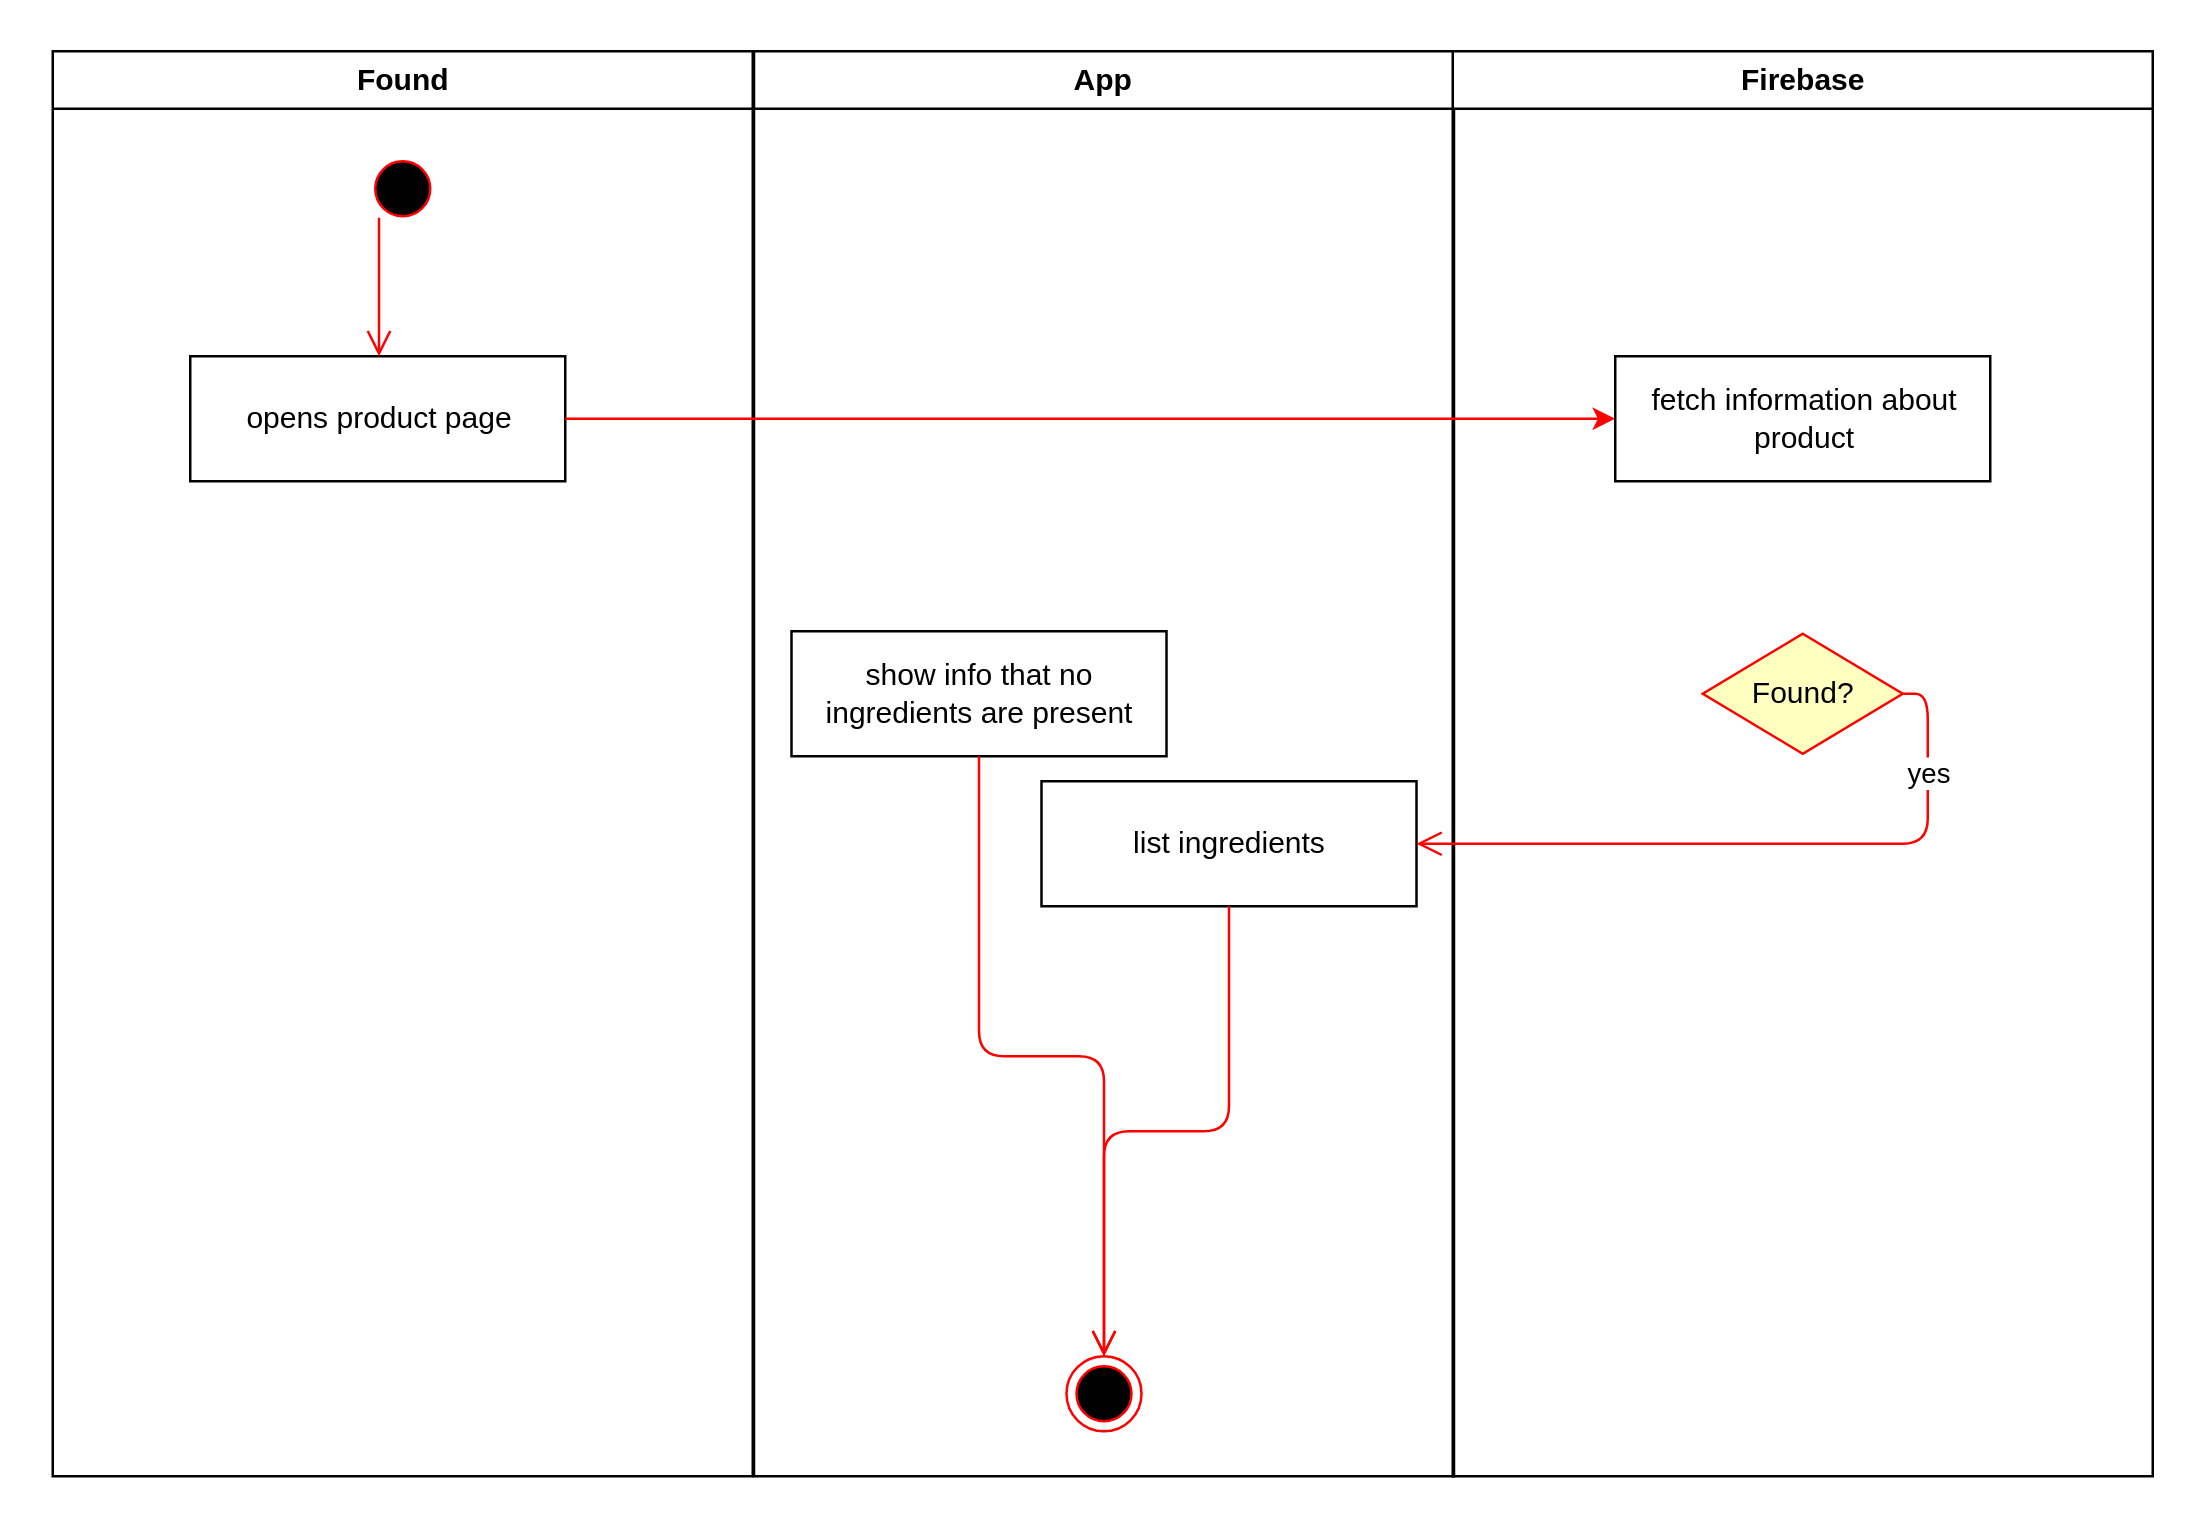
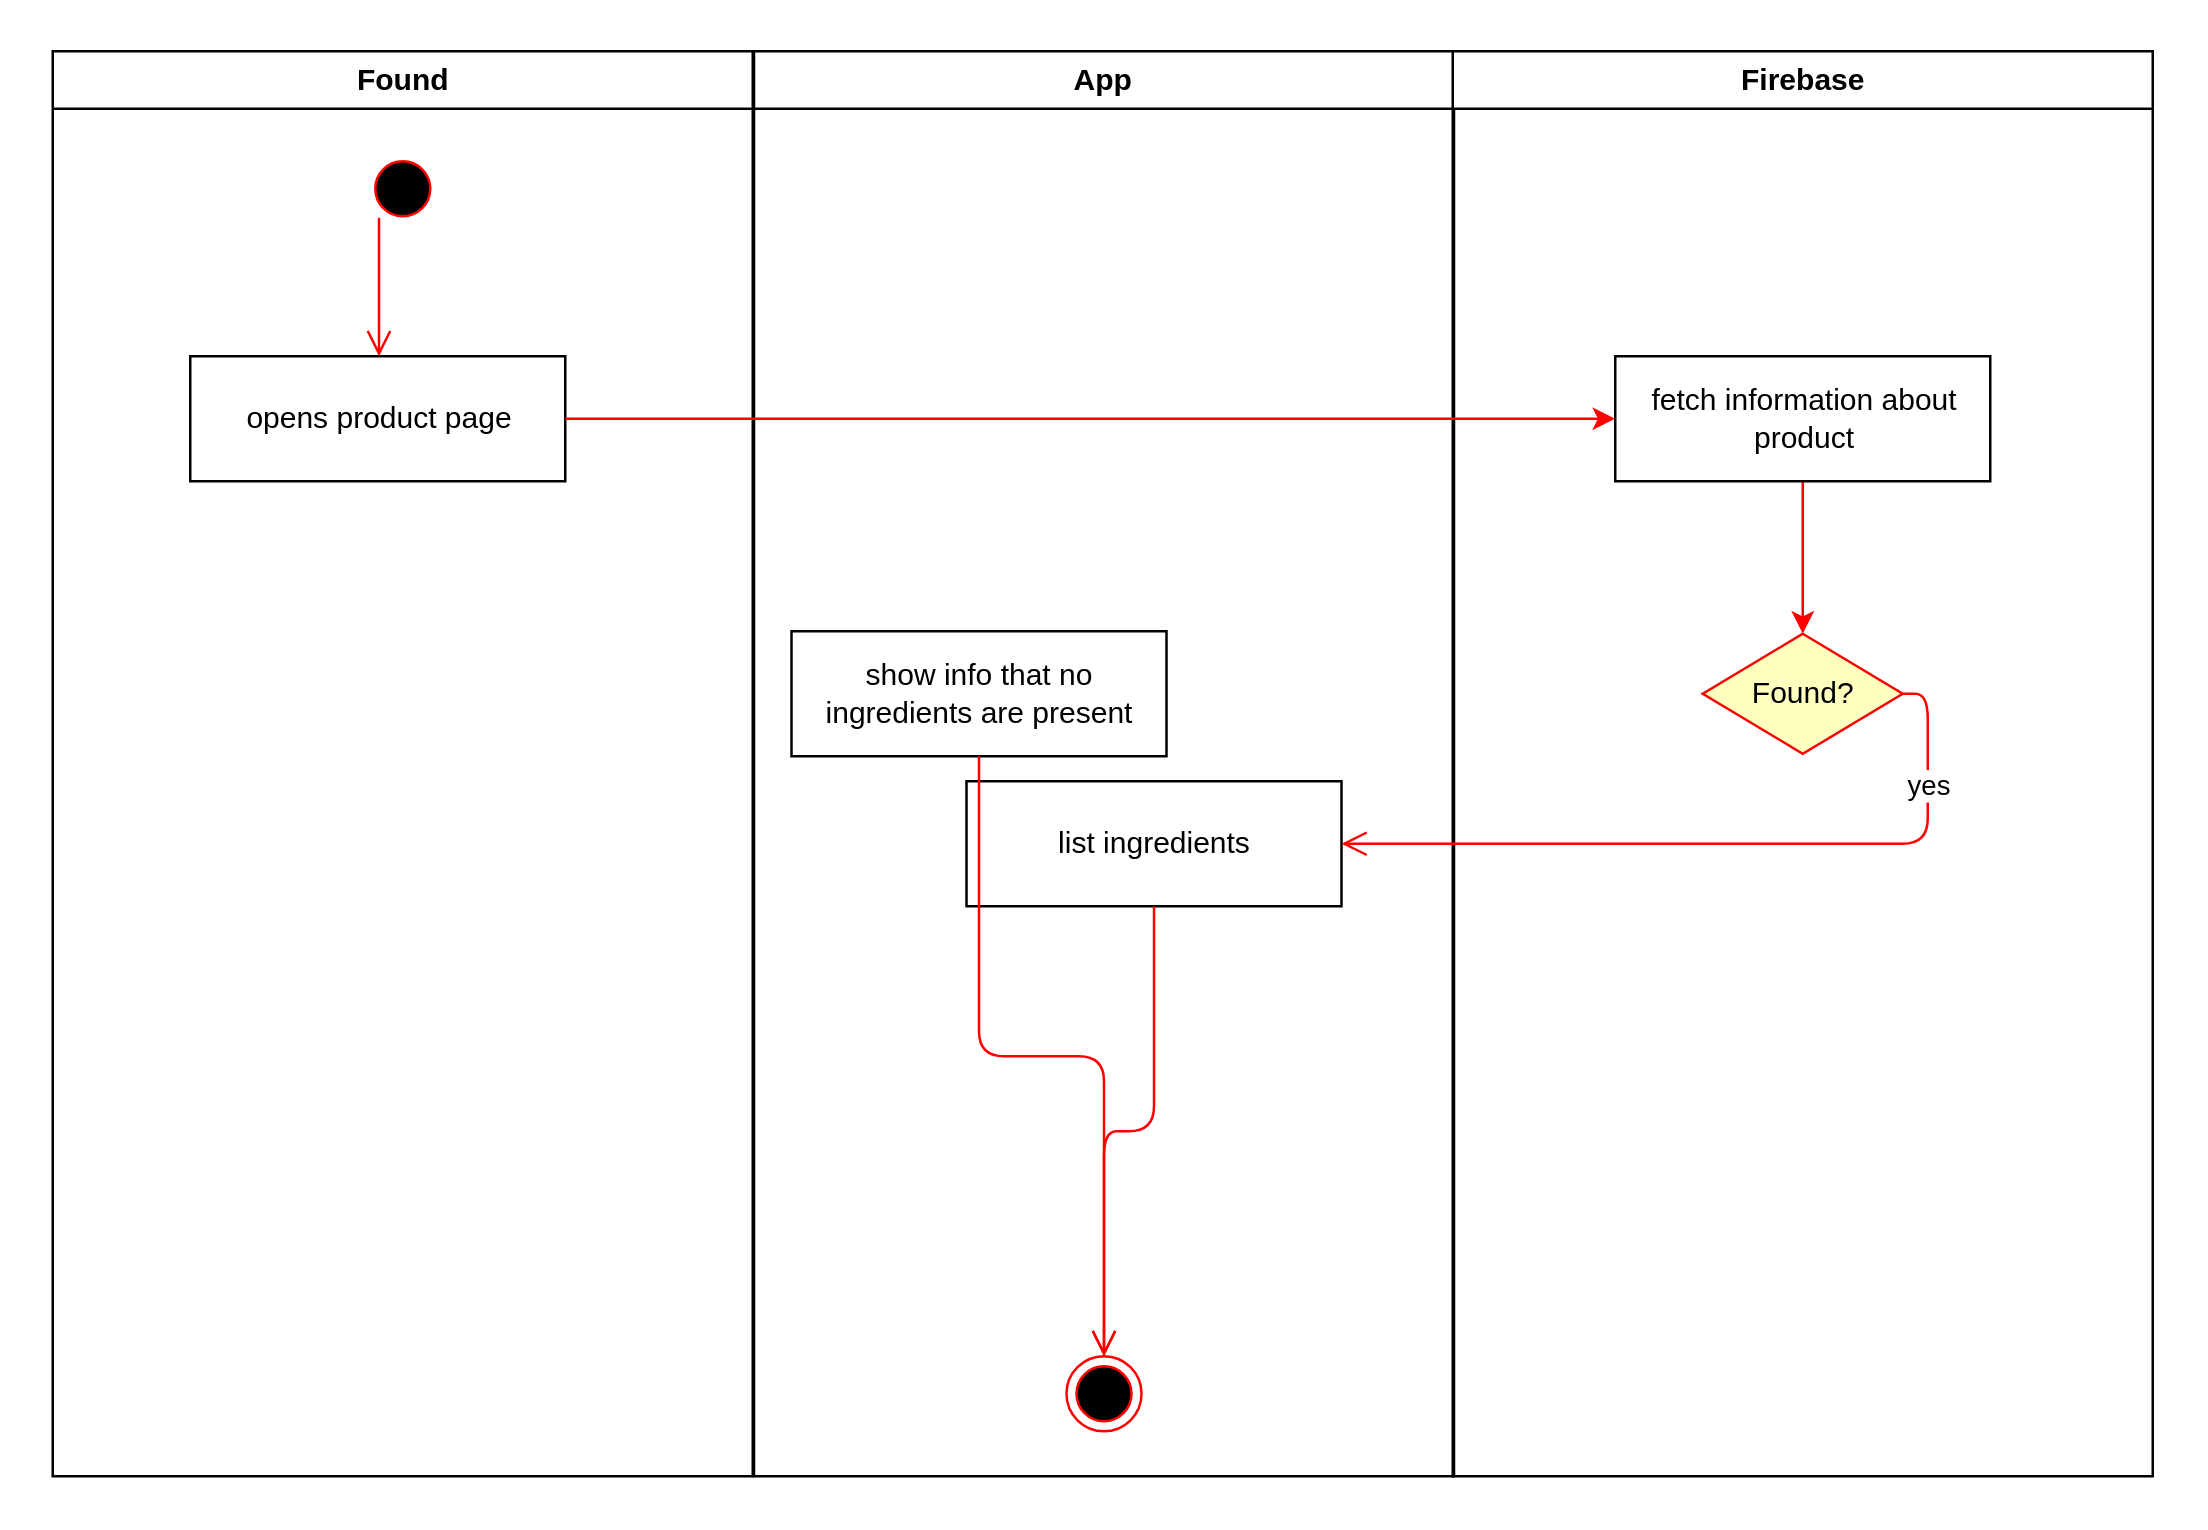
none -> (1803, 550)
(1229, 844) -> (1154, 844)
